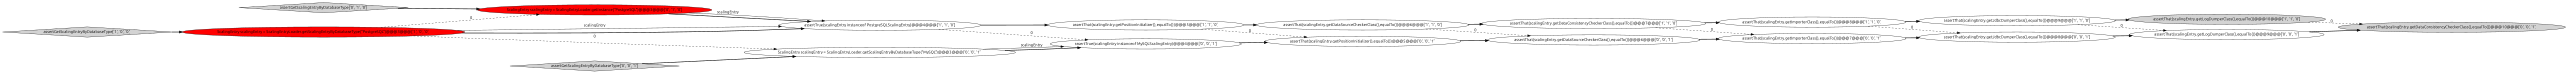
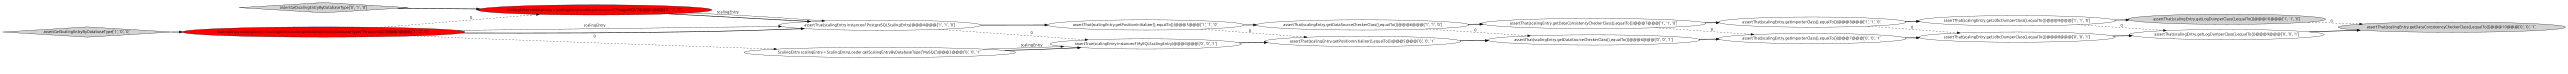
(595, 66) -> none
